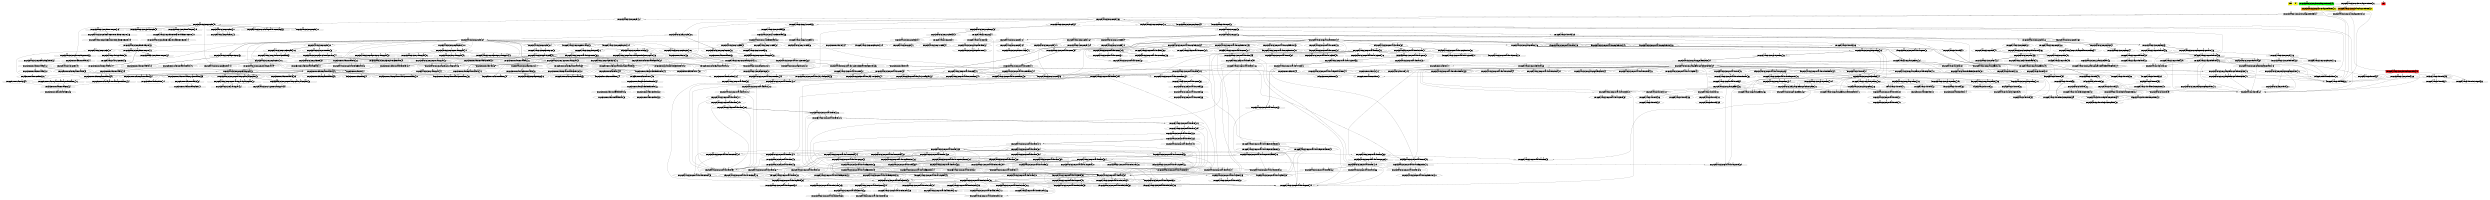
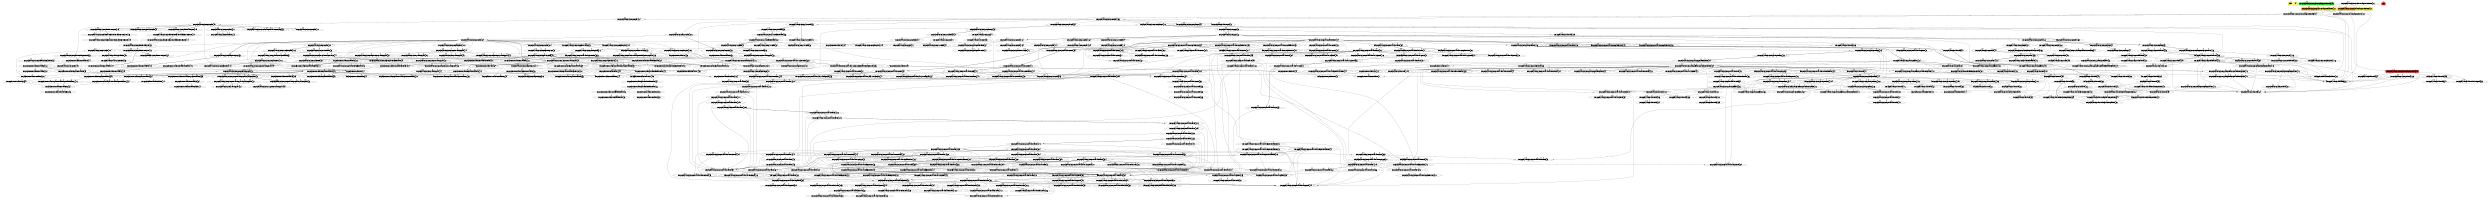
(1895, 87) -> (1895, 87)
